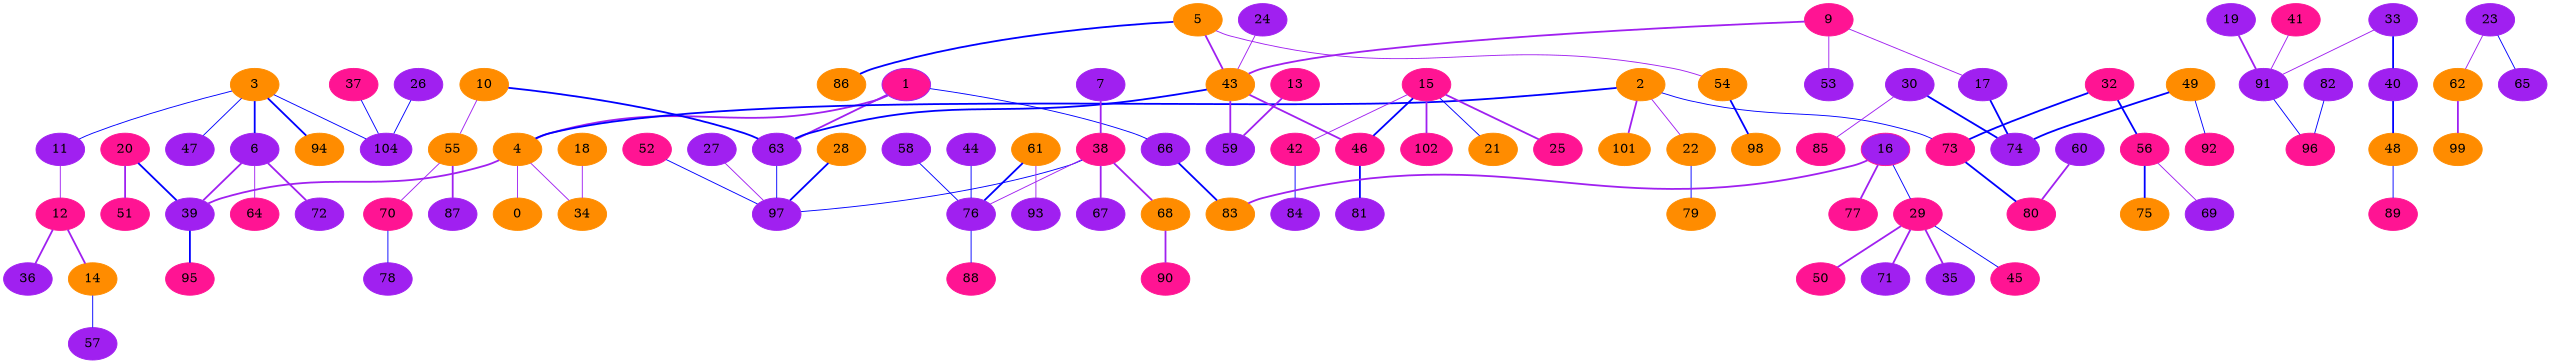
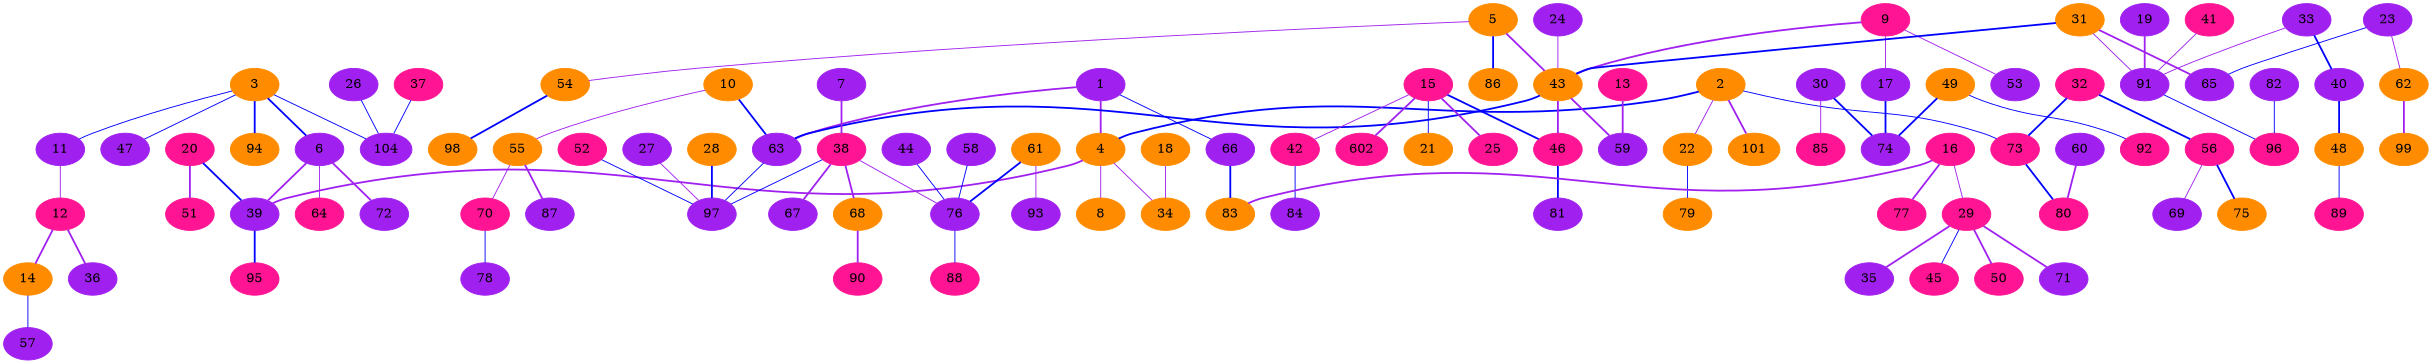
none -> (2080, 20)
(906, 85) -> (1101, 85)
(1426, 149) -> (1362, 149)
(1885, 149) -> (1950, 149)
(1902, 182) -> (1958, 182)
(518, 214) -> (1101, 214)
